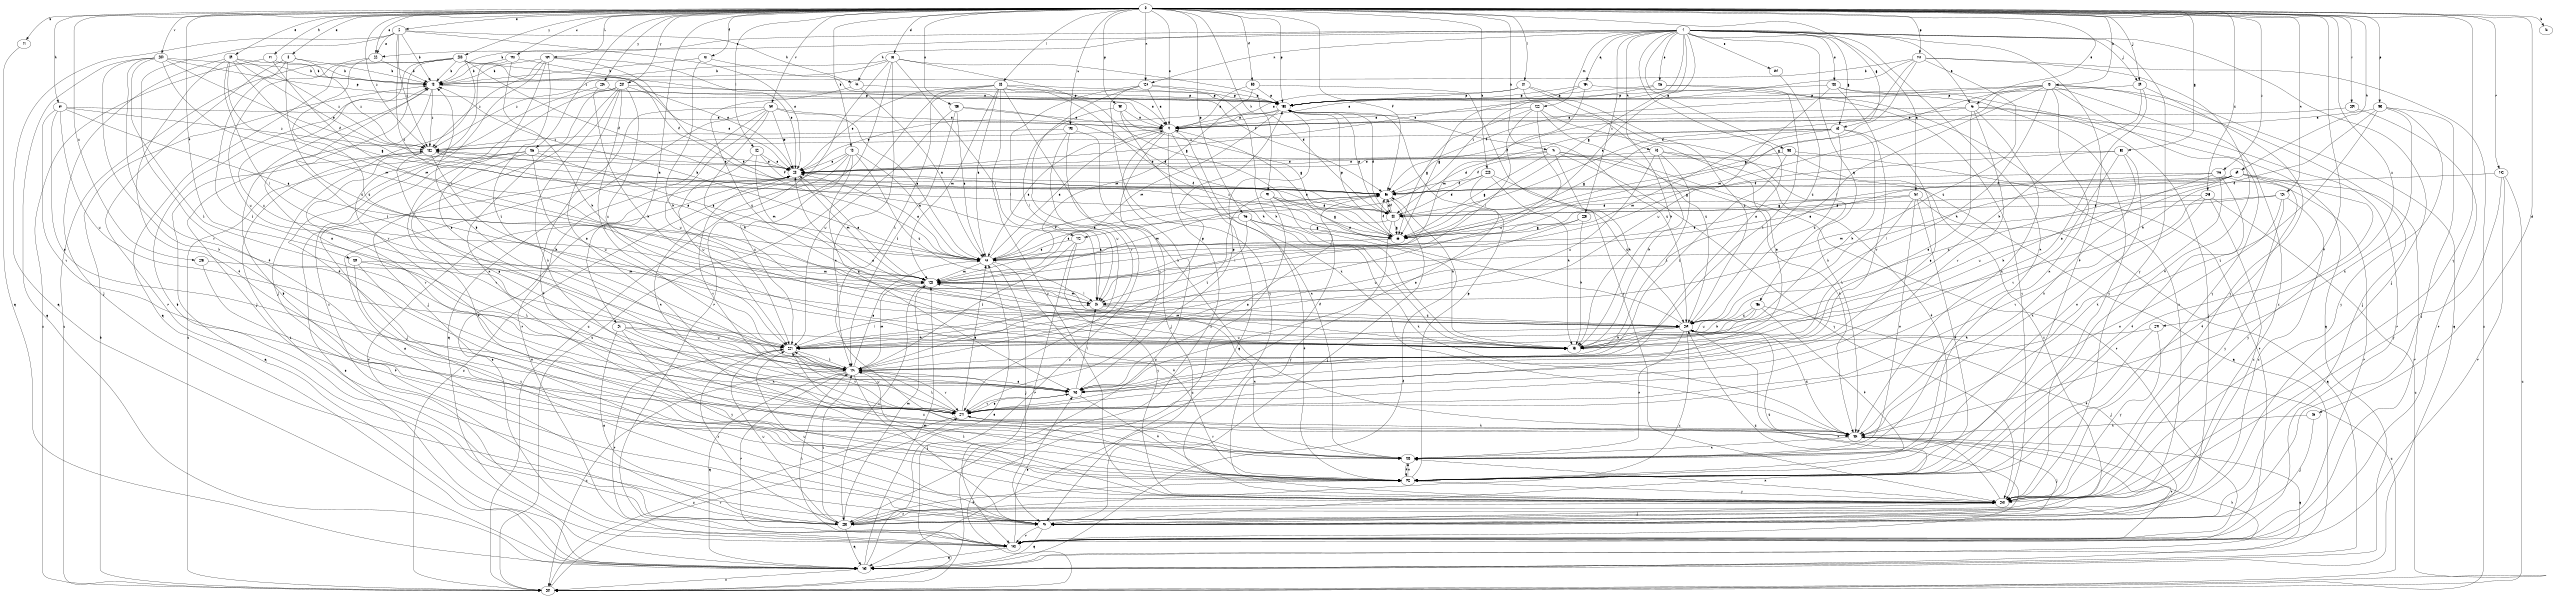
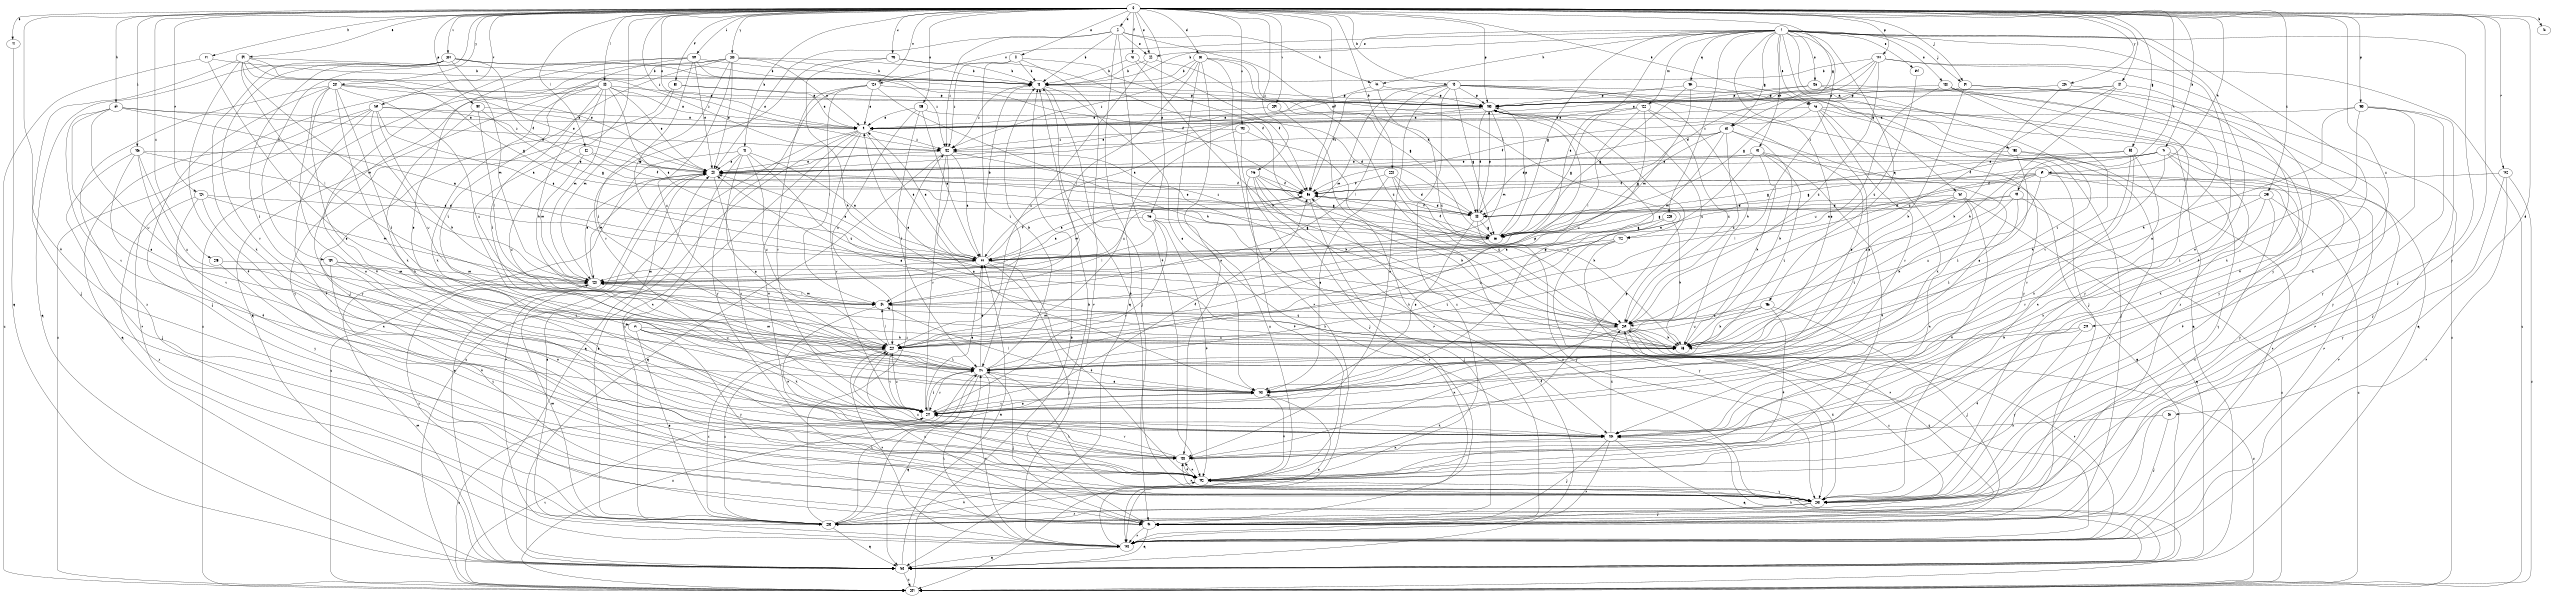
(619, 327) -> (635, 327)
none -> (1076, 327)
